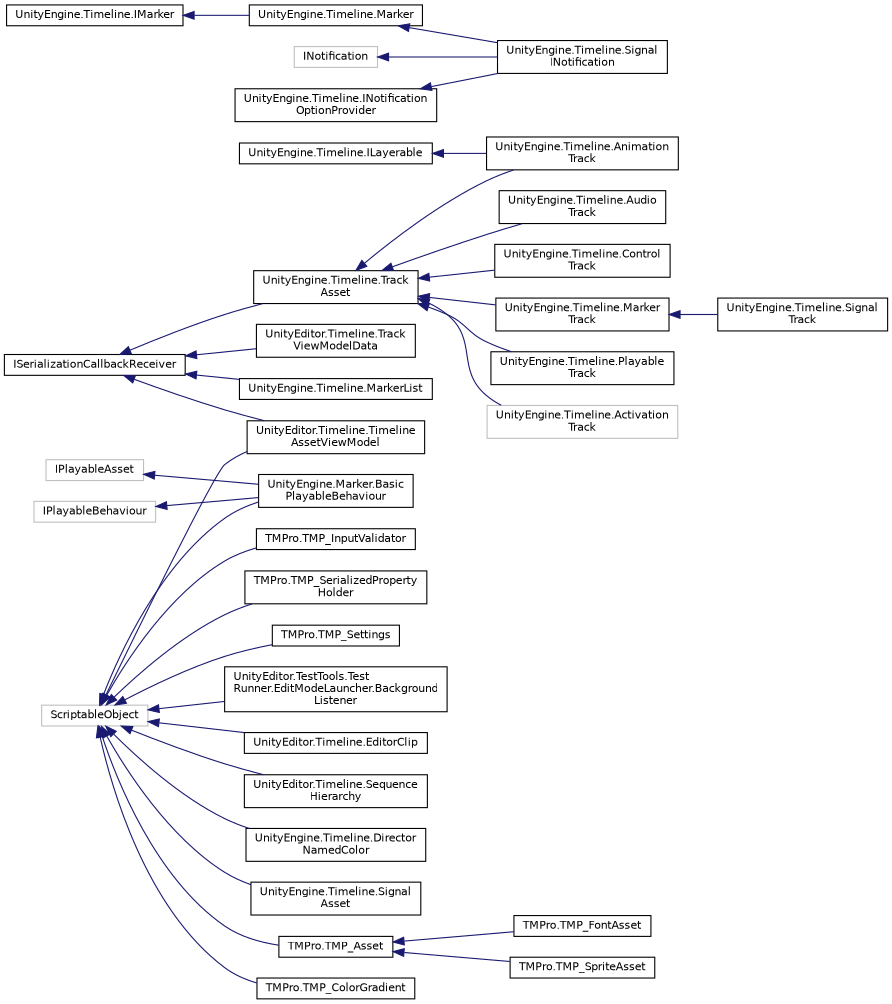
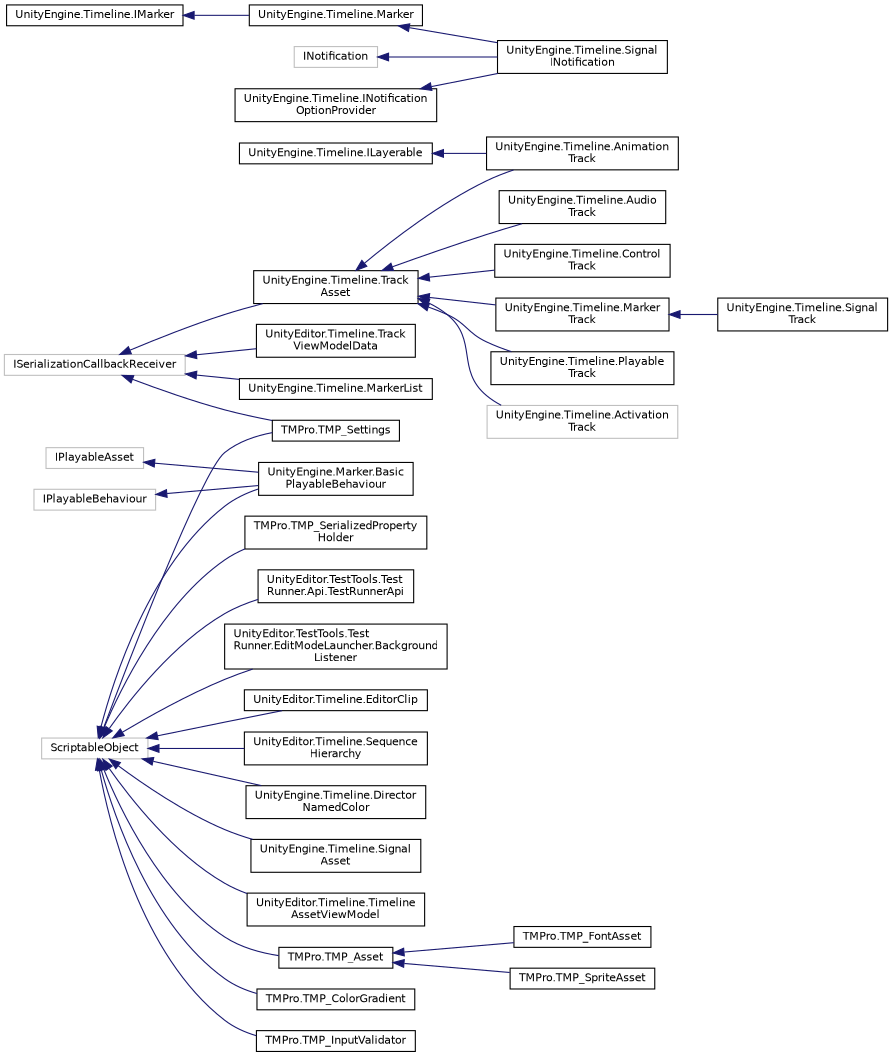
(95, 365) -> (95, 365)
(199, 402) -> (201, 403)
none -> (336, 586)
